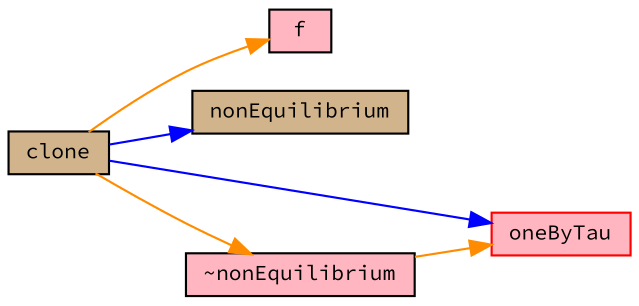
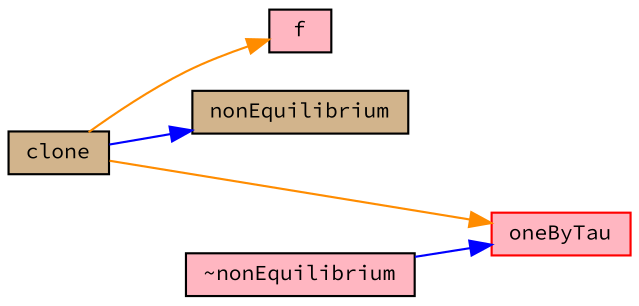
(290, 190) -> (290, 190)
(163, 211) -> none
(443, 252) -> (443, 252)
